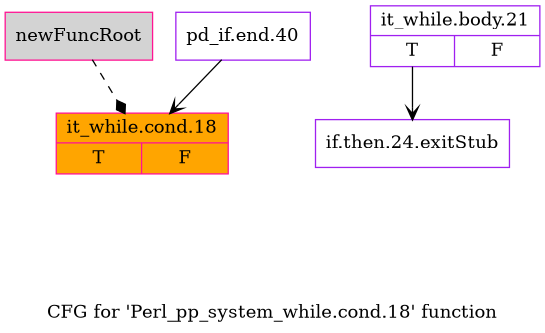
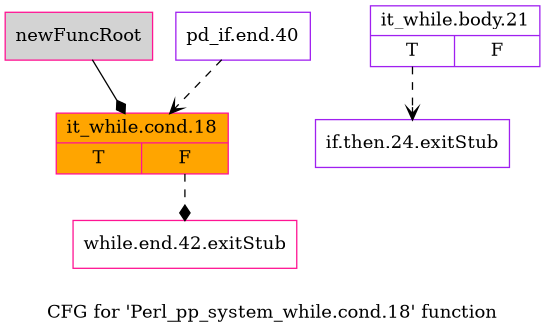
(105, 80) -> (105, 80)
(200, 82) -> (200, 82)
(412, 87) -> (412, 87)
none -> (185, 244)
